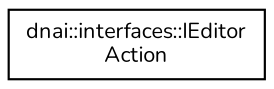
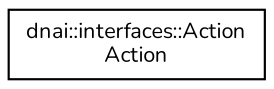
(137, 45) -> (137, 45)
